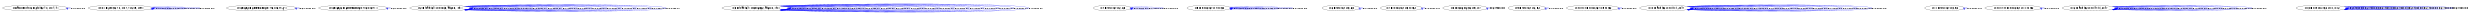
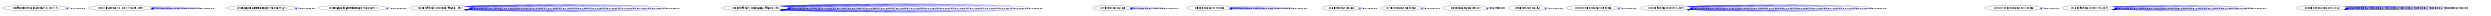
(1944, 8) -> none
(2089, 8) -> (2089, 8)
